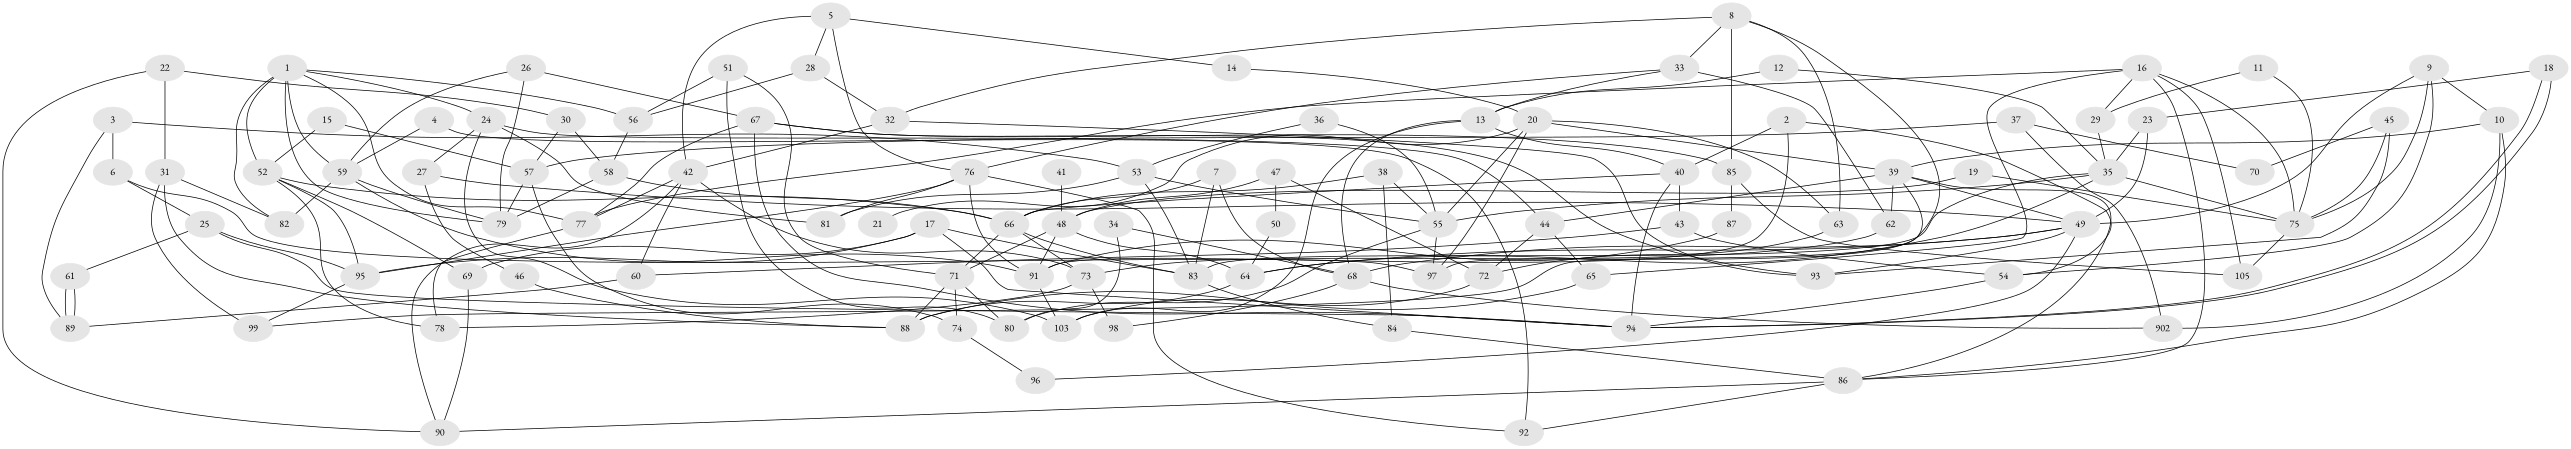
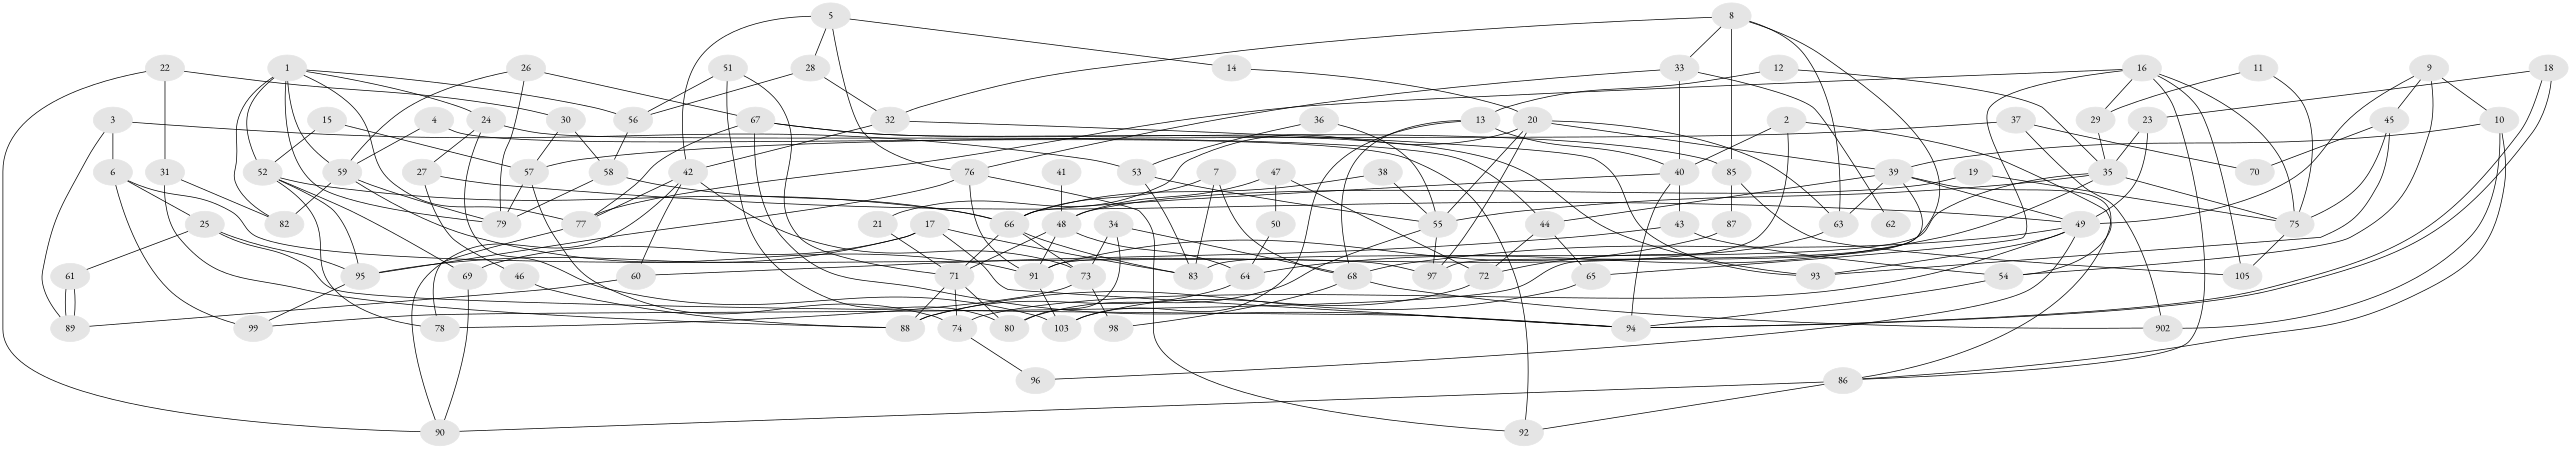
(1577, 88) -> (1680, 120)
(2394, 170) -> (2409, 94)
(1892, 198) -> (1866, 198)
(826, 224) -> none
none -> (912, 248)
(1663, 250) -> (1549, 298)
(1491, 259) -> (1100, 250)
(172, 265) -> (155, 273)
(1392, 329) -> none
